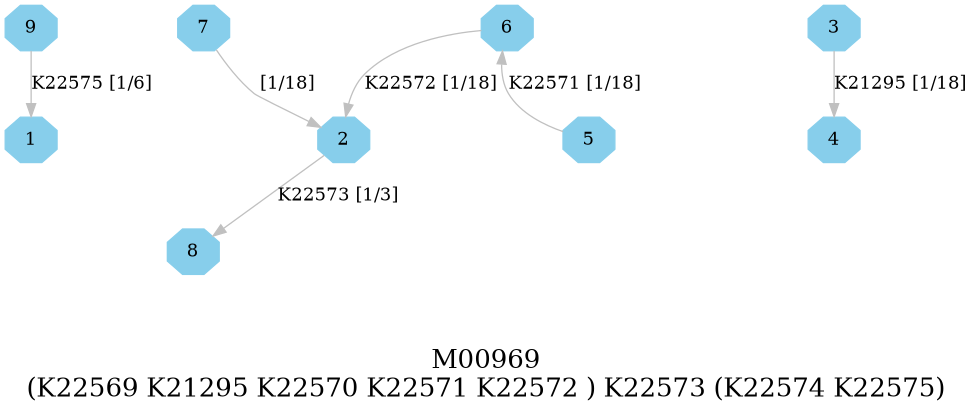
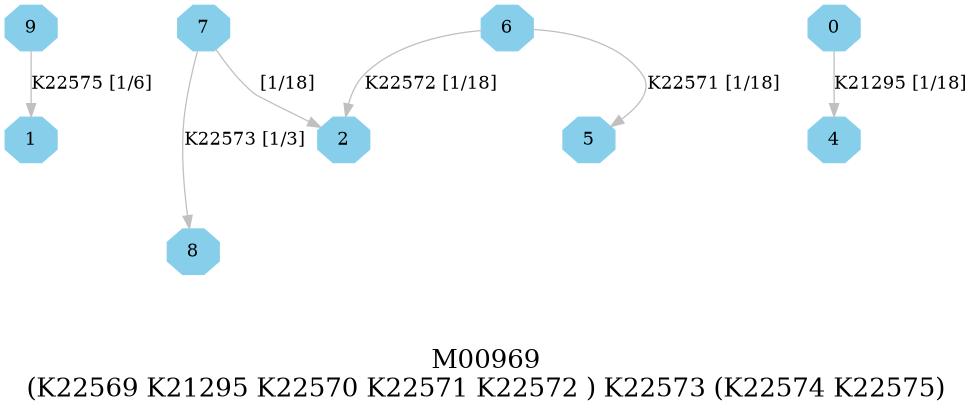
(834, 28) -> (834, 28)
(520, 108) -> (618, 52)
(274, 192) -> (183, 133)
